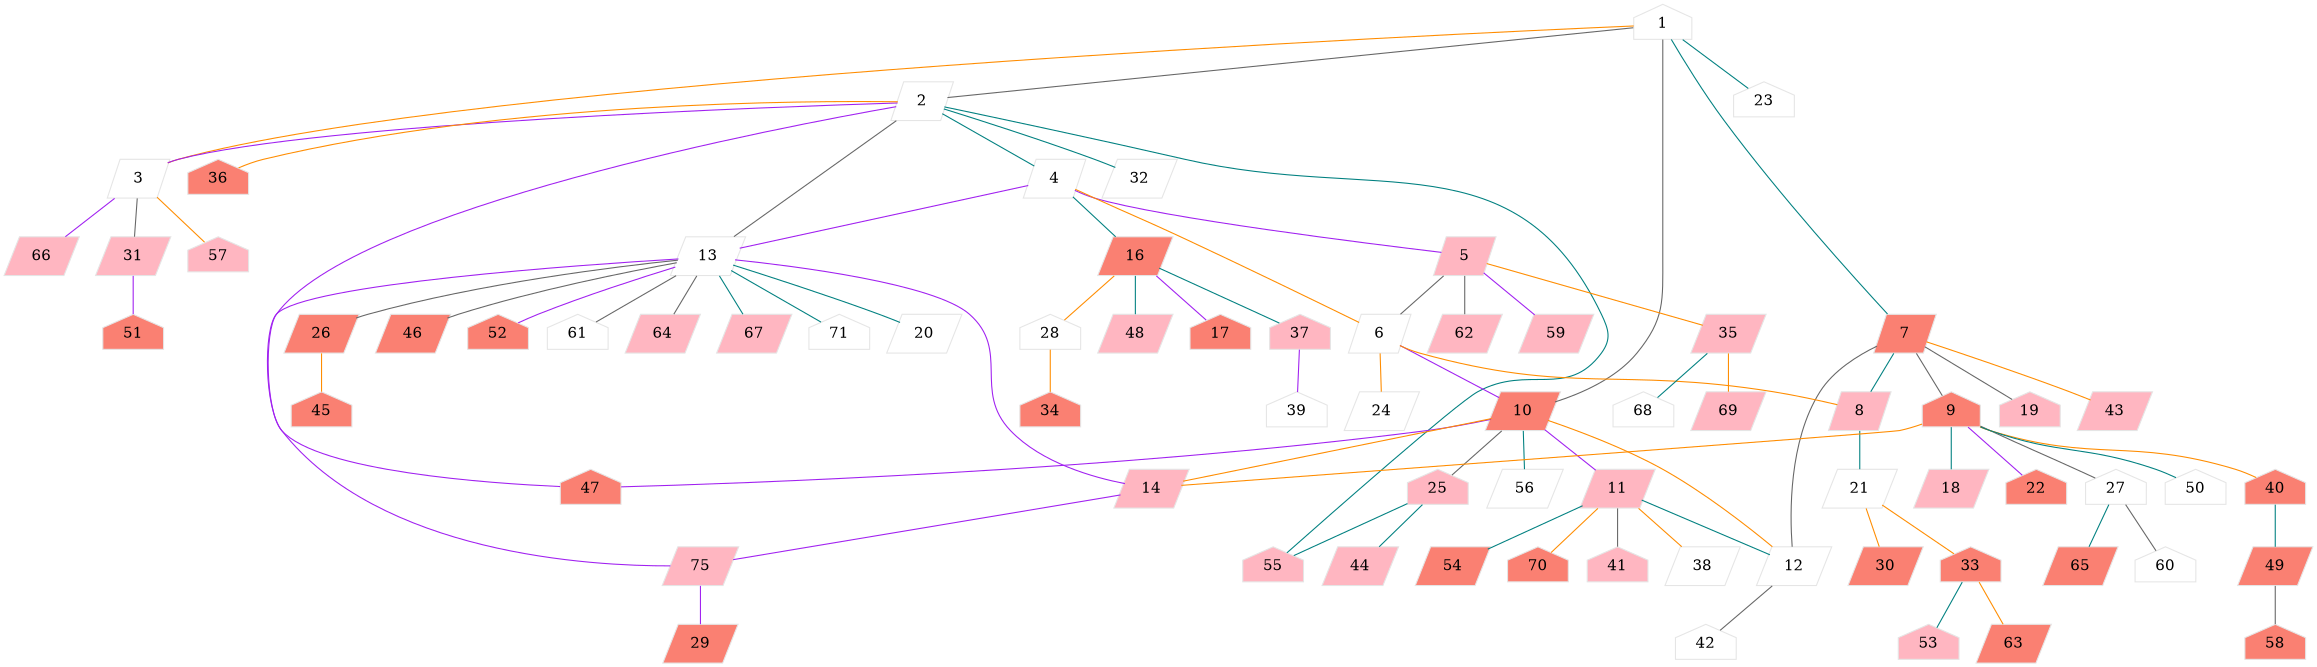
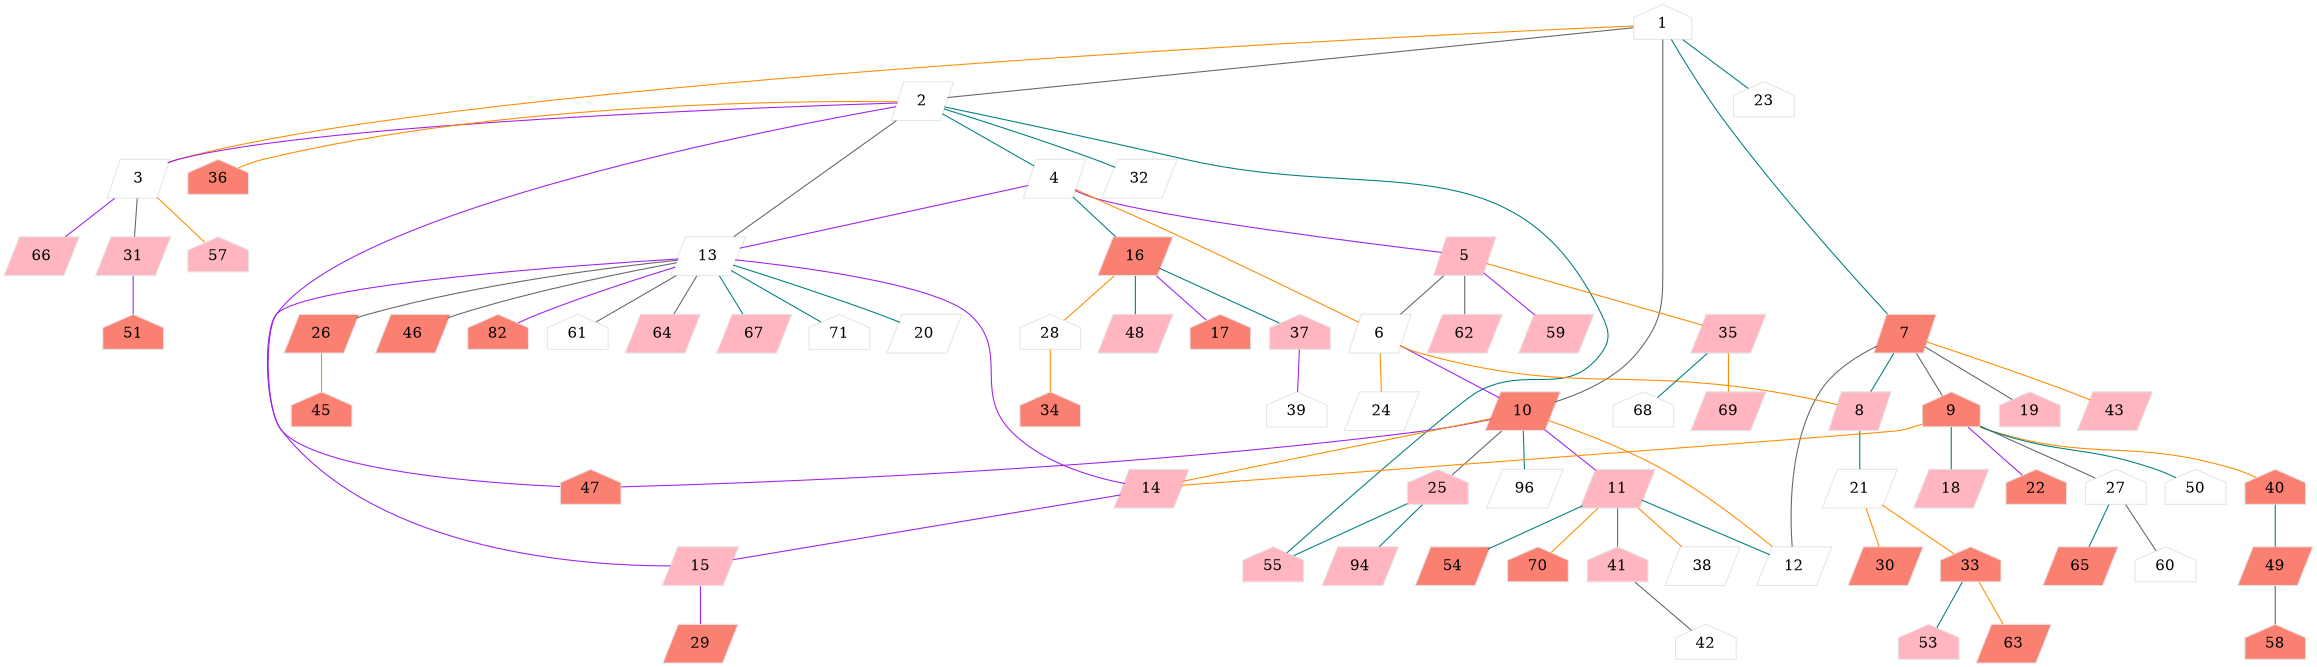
(498, 334) -> (498, 334)
(1525, 489) -> (1525, 489)
(700, 566) -> (700, 566)
(1360, 566) -> (1360, 566)
(1746, 608) -> (1663, 606)
